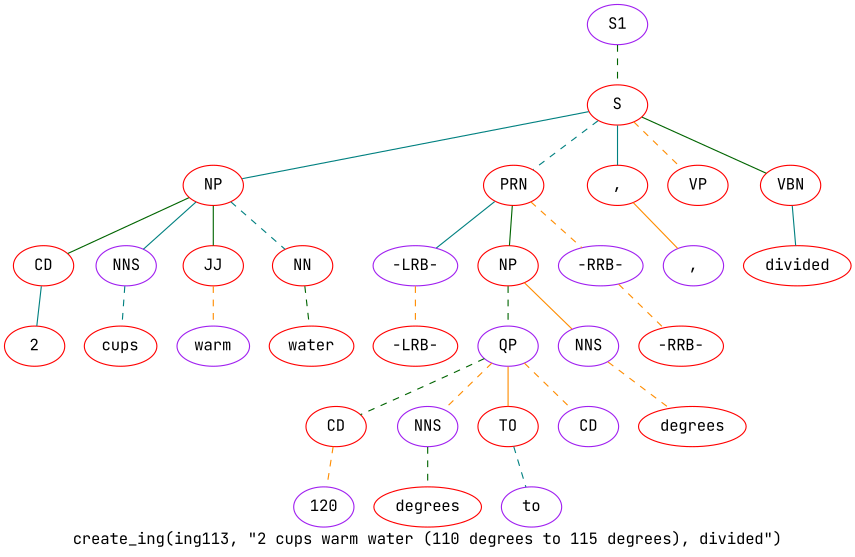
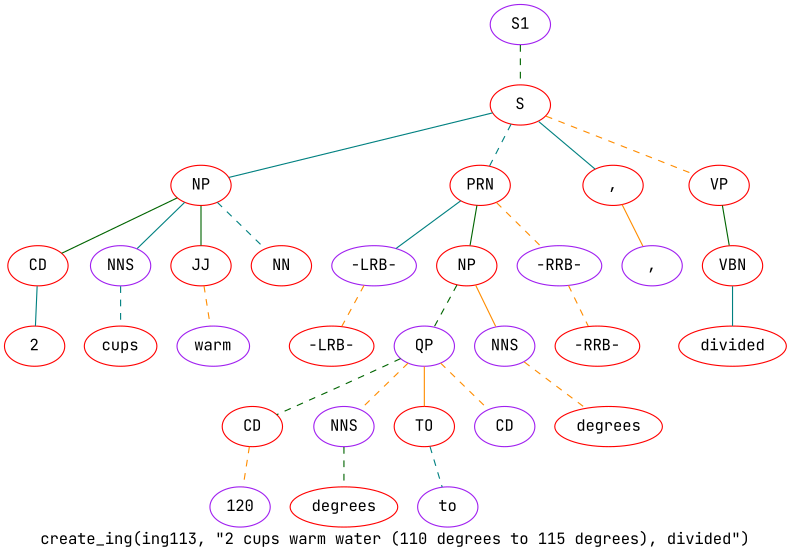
(704, 145) -> (726, 225)
(312, 346) -> none
